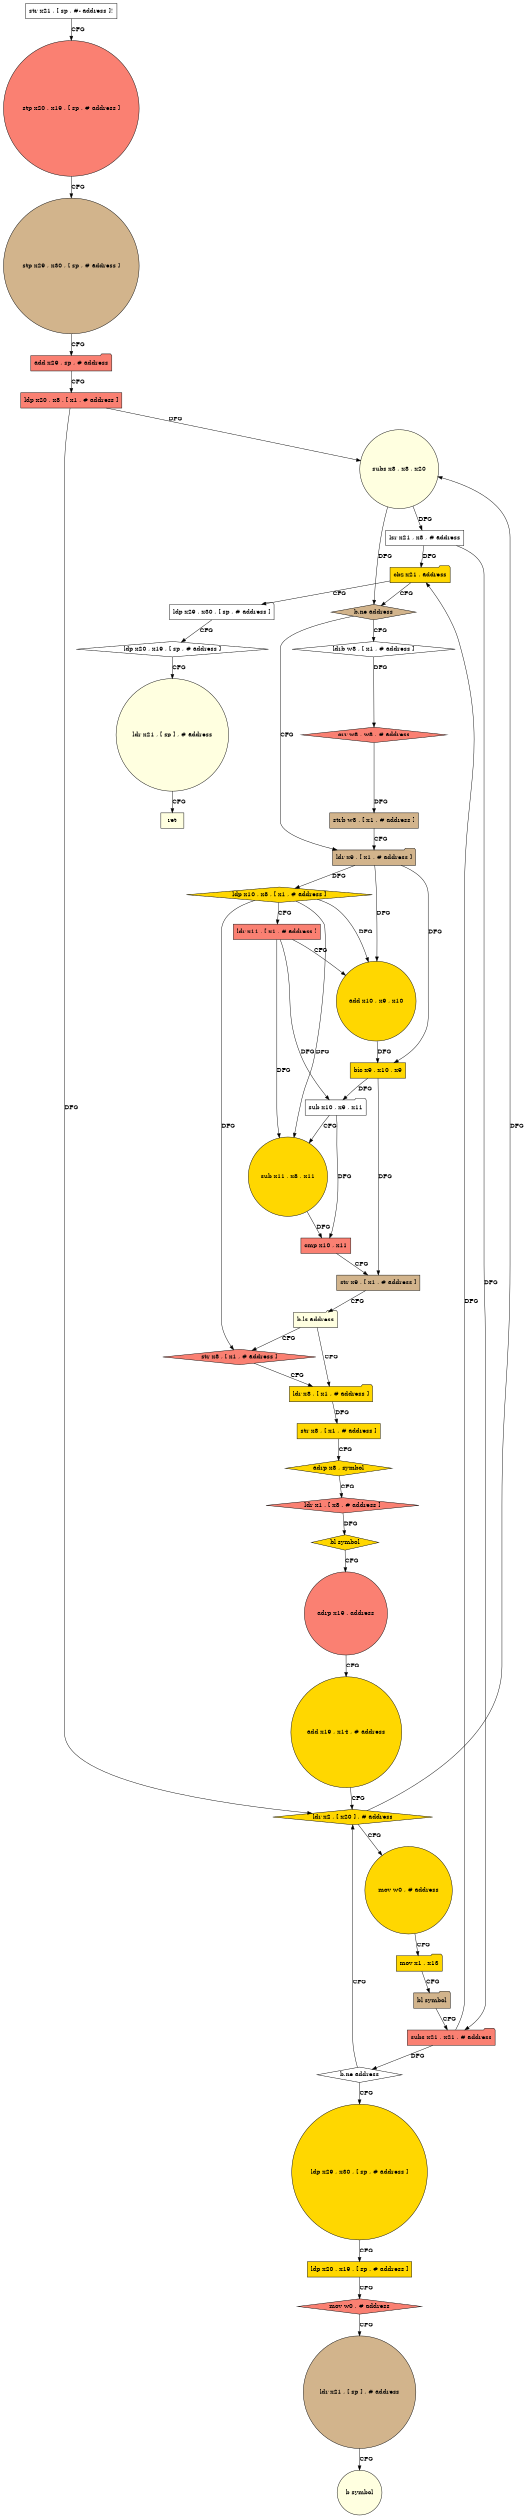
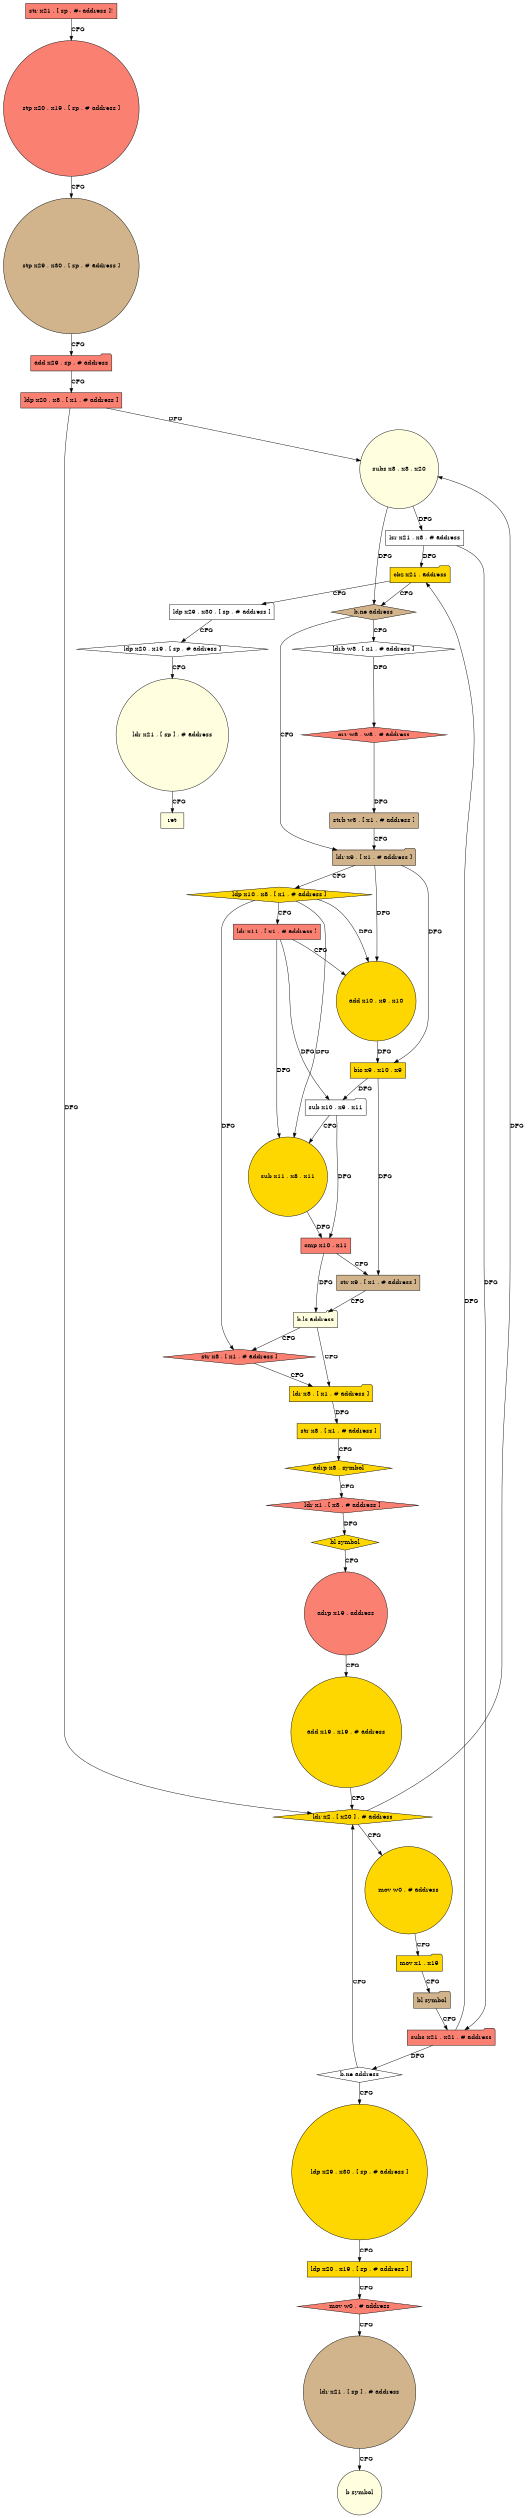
(71, 11) -> (71, 11)
(339, 876) -> (339, 876)
none -> (318, 1280)
(346, 1732) -> (346, 1732)
(419, 1963) -> (419, 1963)
